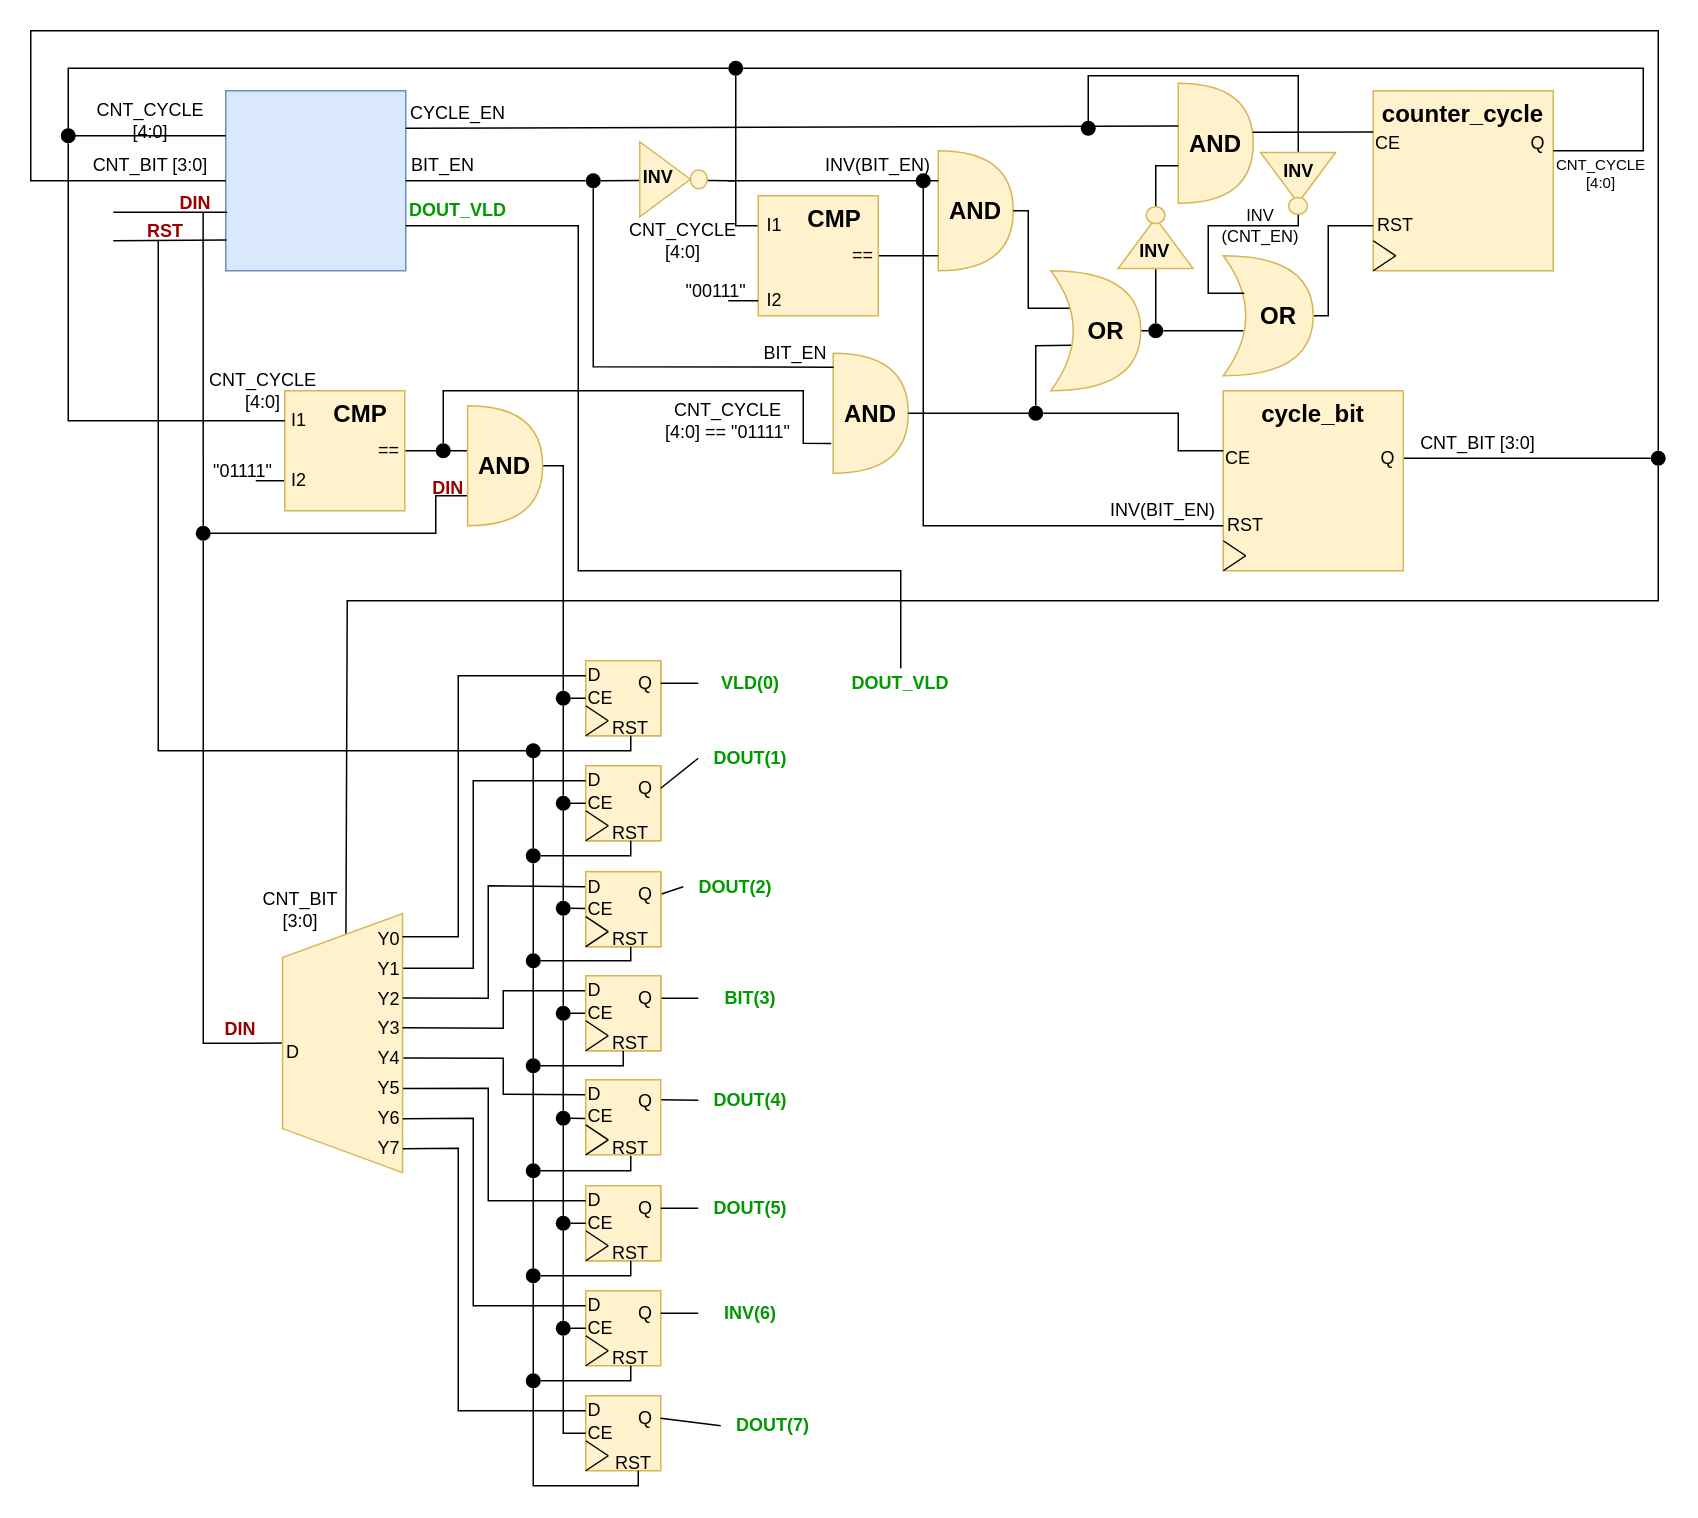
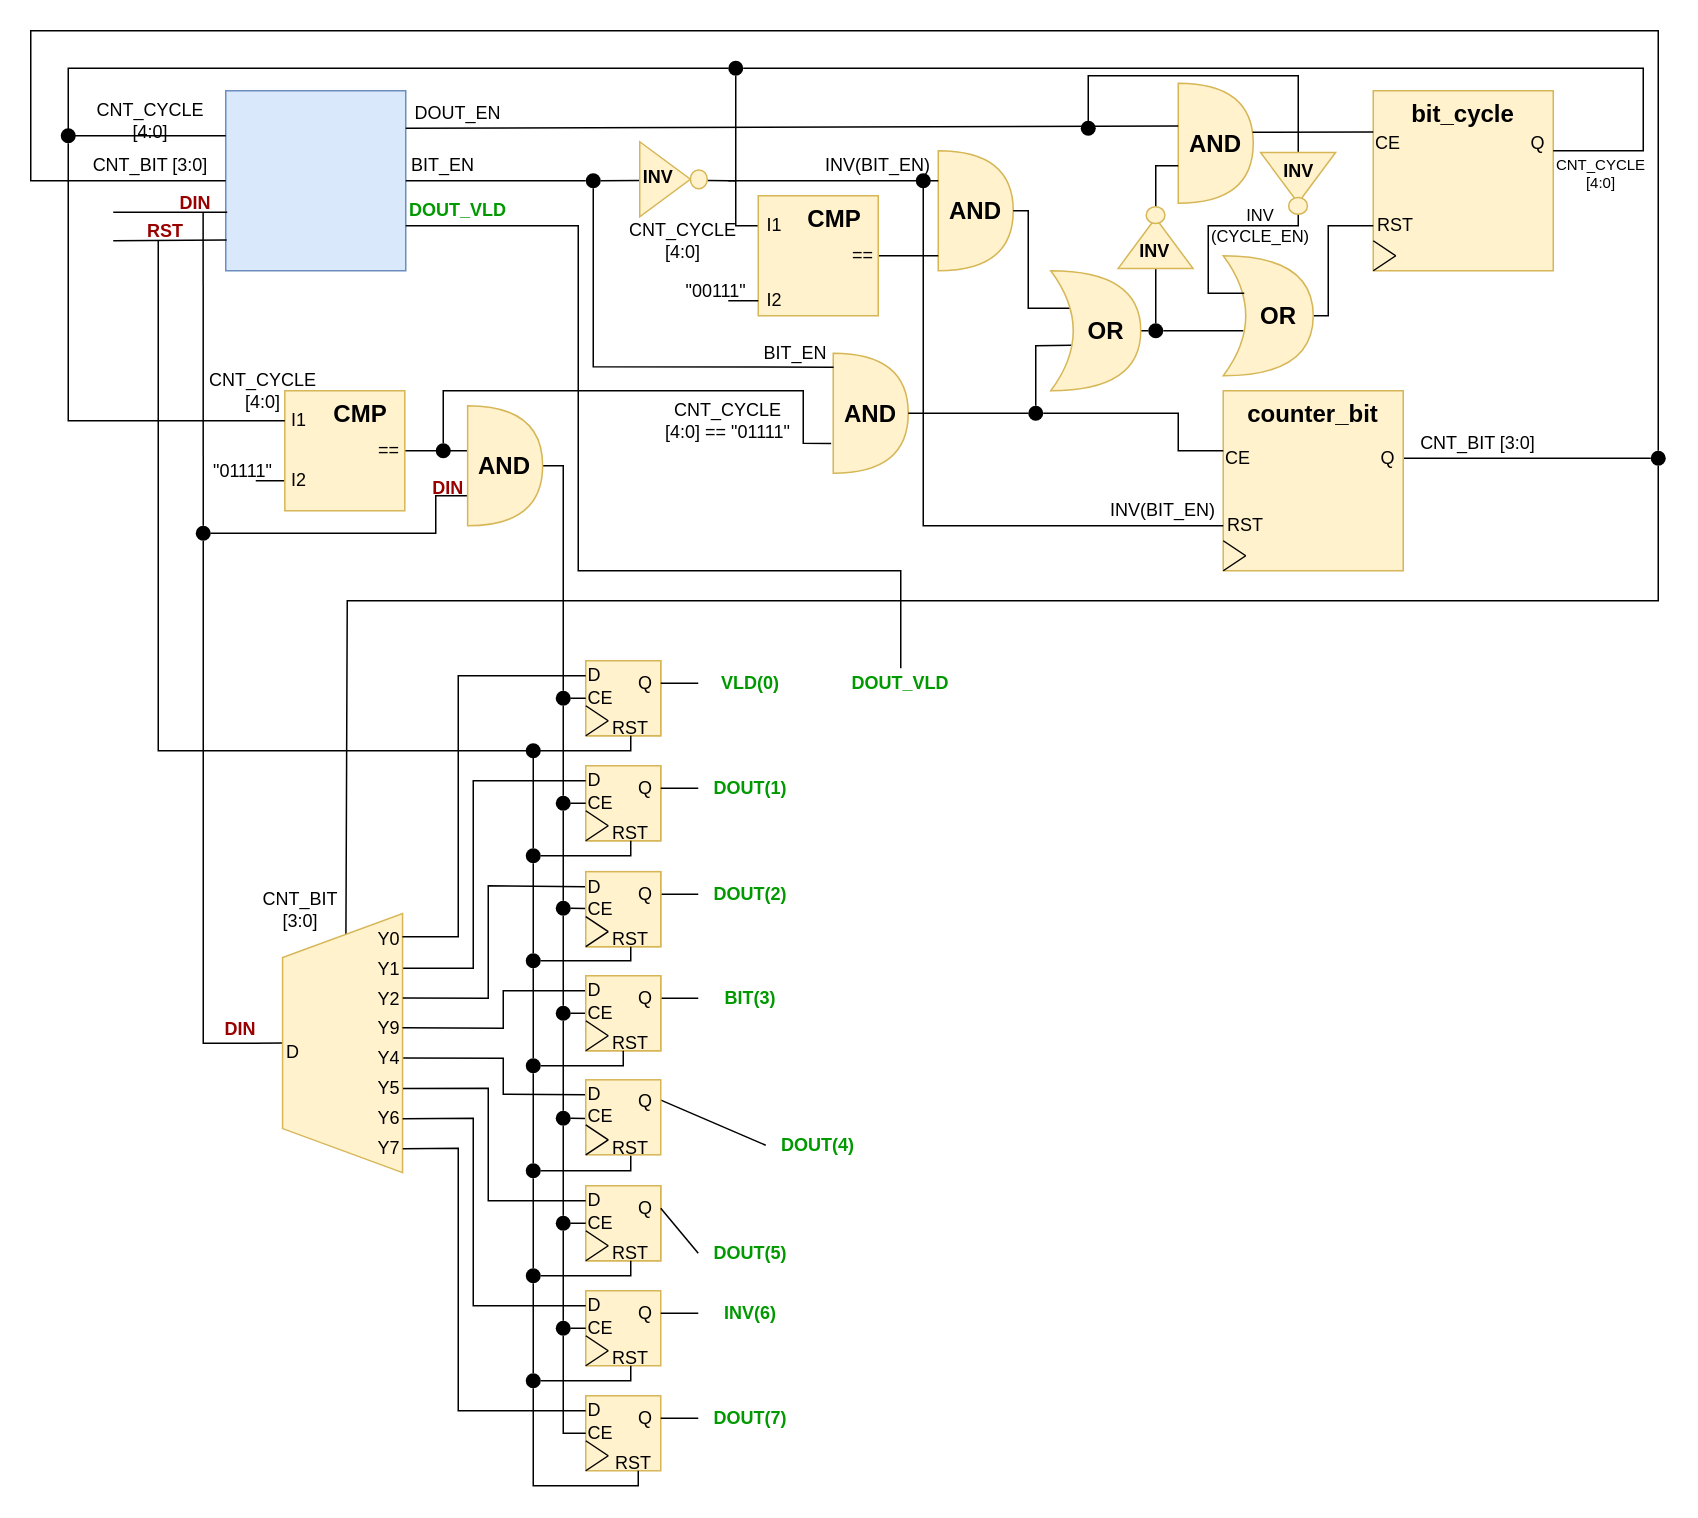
(458, 113) -> (458, 113)
(1463, 113) -> (1463, 113)
(1261, 226) -> (1261, 226)
(1313, 413) -> (1313, 413)
(751, 758) -> (751, 788)
(736, 887) -> (751, 894)
(389, 1028) -> (389, 1028)
(751, 1100) -> (818, 1145)
(751, 1208) -> (751, 1253)
(773, 1426) -> (751, 1418)
